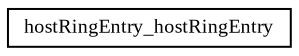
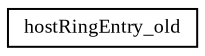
(149, 28) -> (103, 28)
